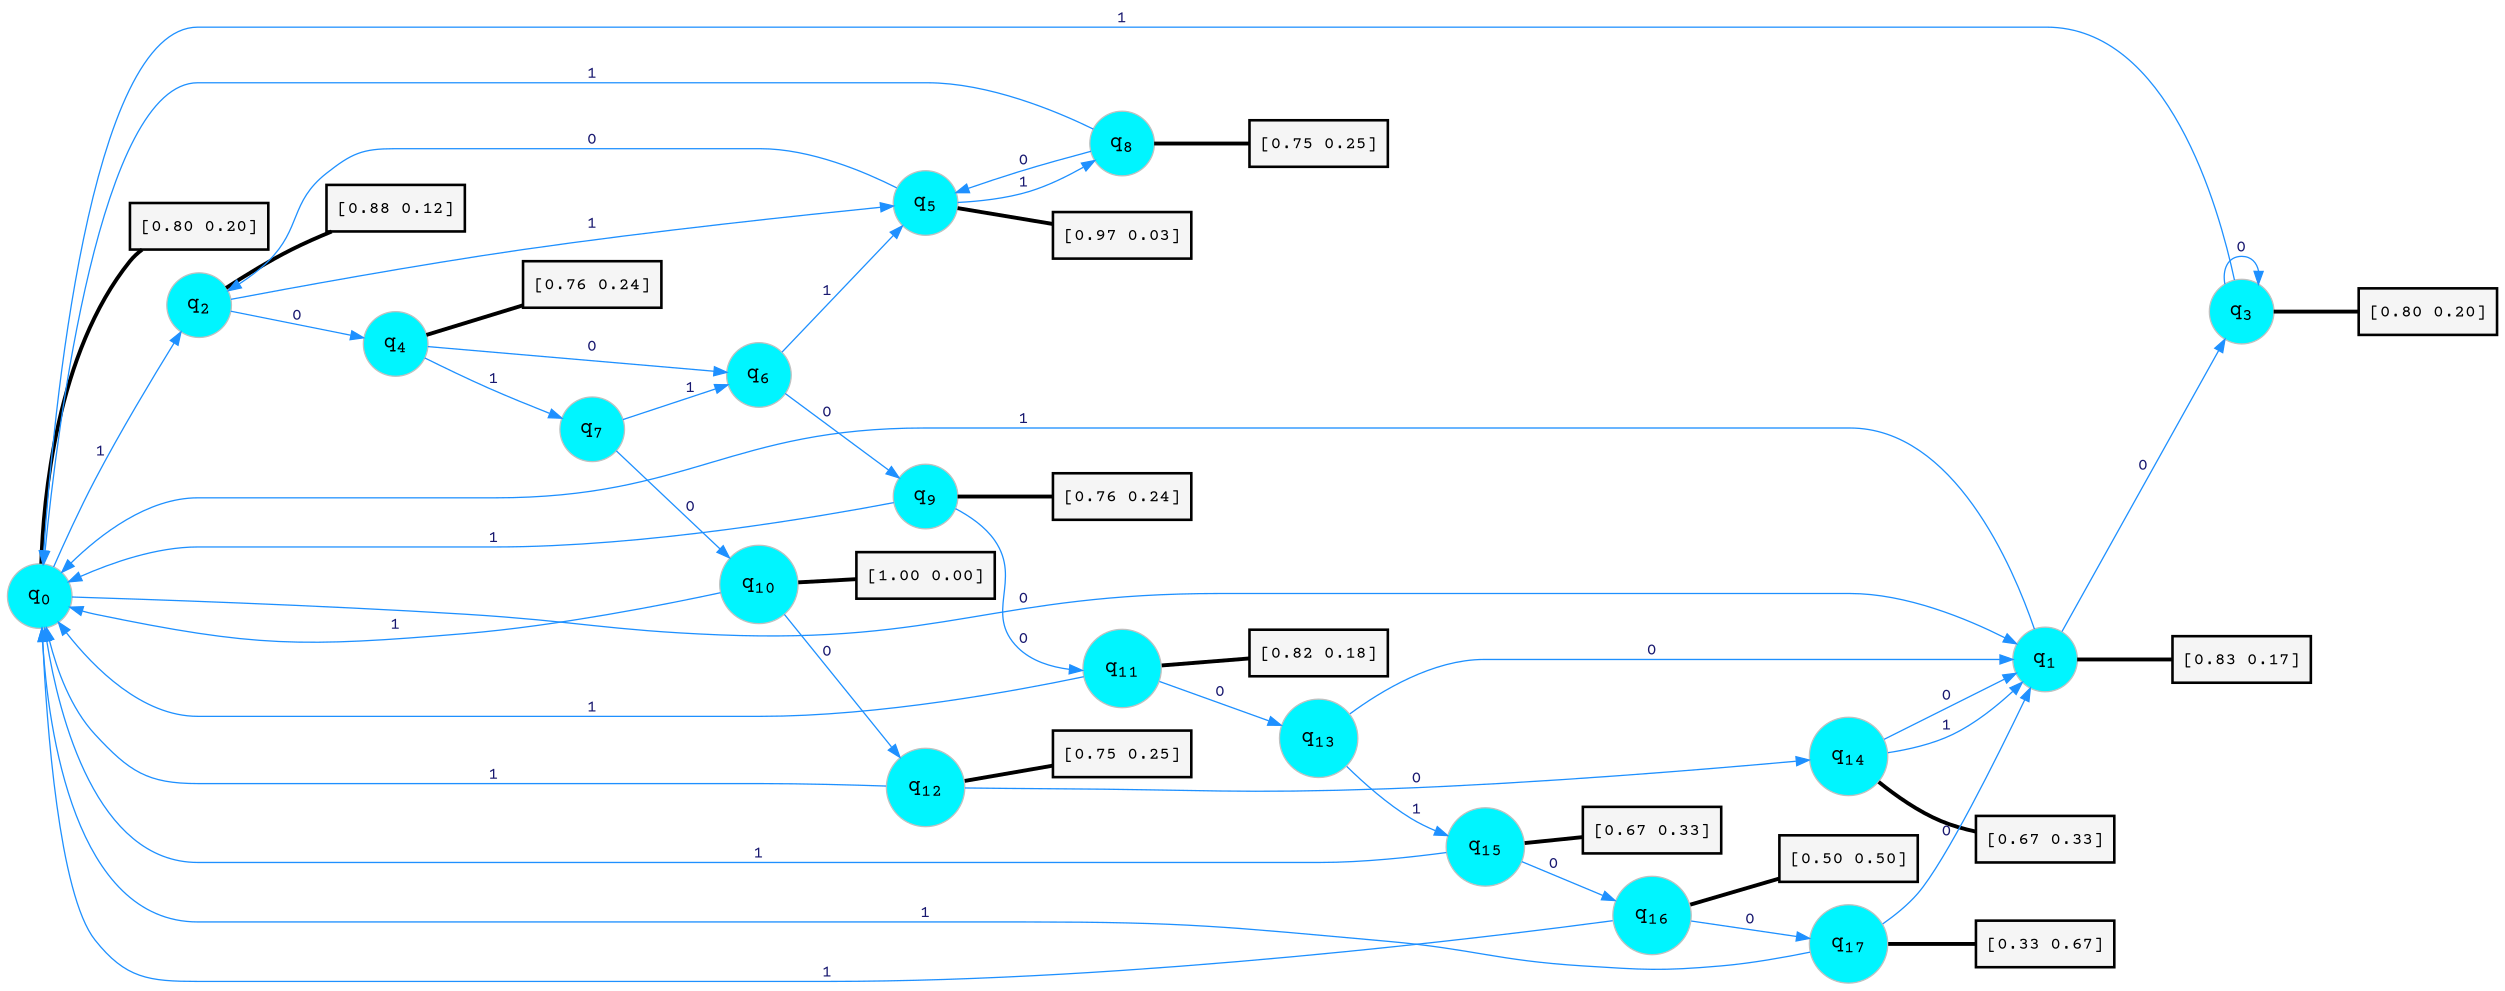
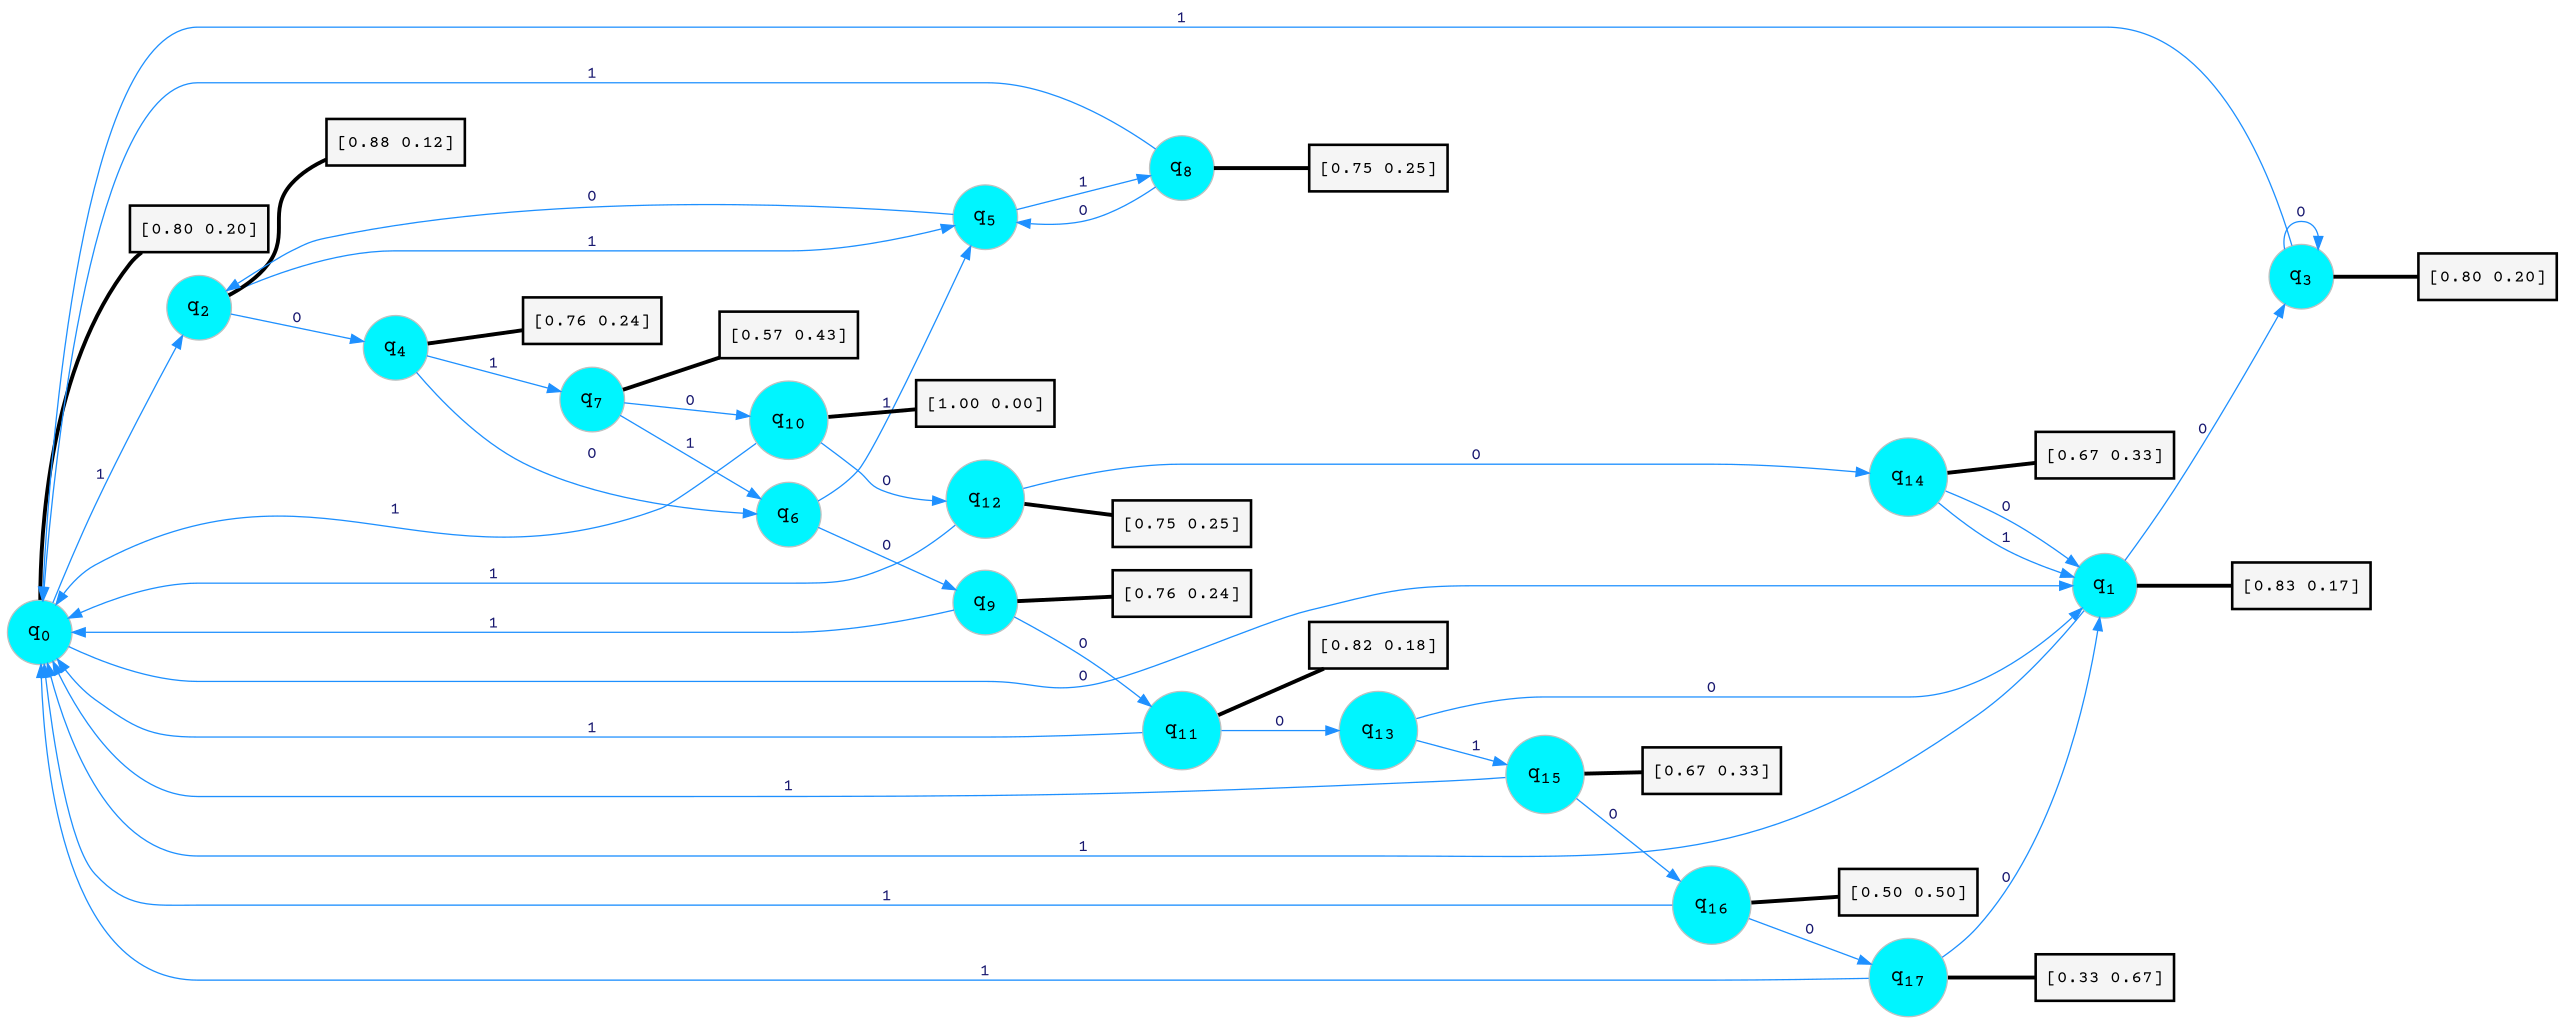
(1122, 235) -> none
none -> (789, 335)
